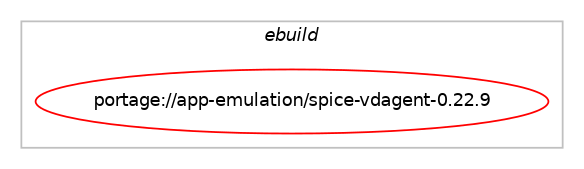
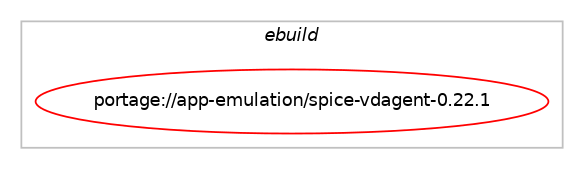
(292, 101) -> (292, 101)
